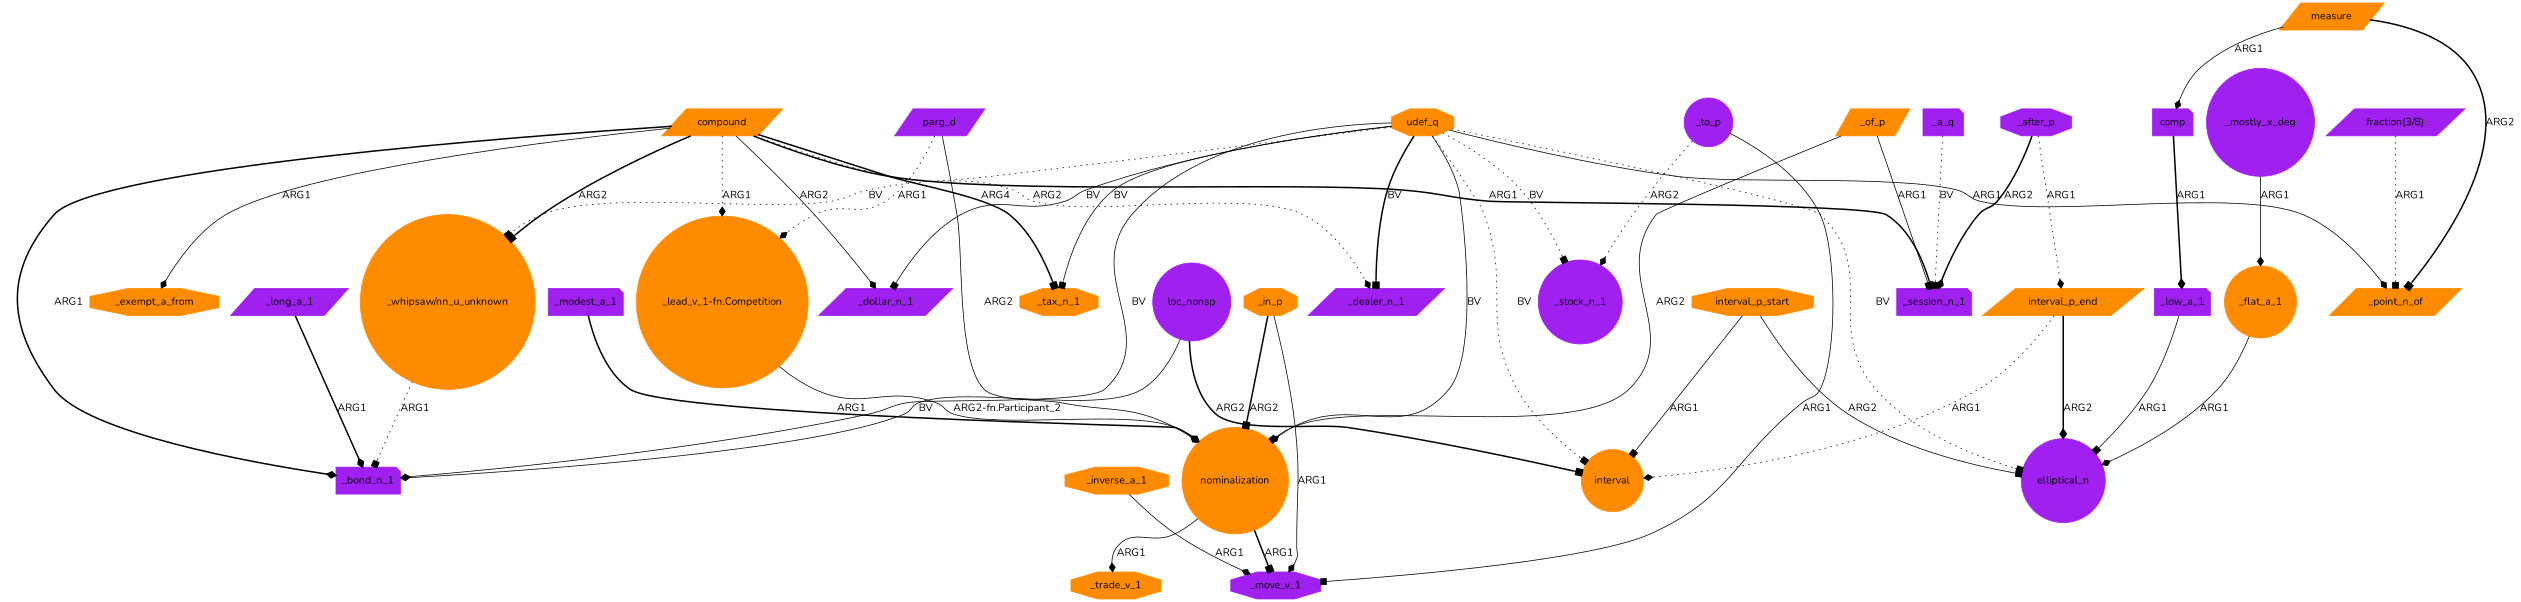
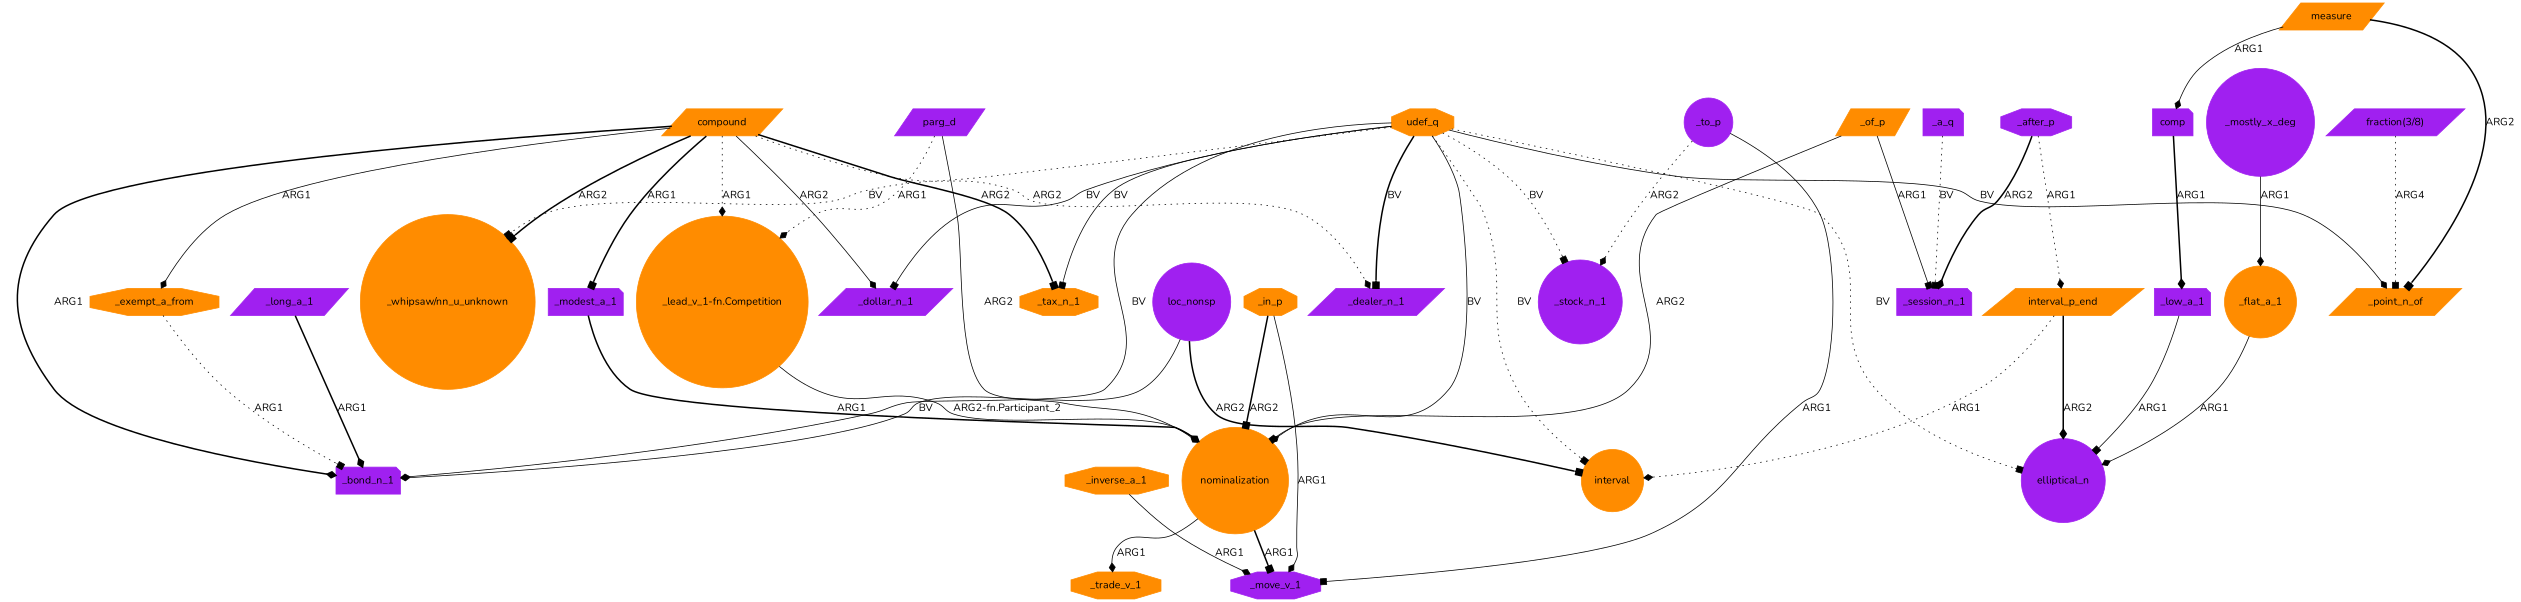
(1358, 188) -> (643, 198)
(996, 196) -> (996, 196)
(1987, 196) -> (1987, 196)
(2410, 196) -> (2410, 196)
(1753, 302) -> none
(395, 421) -> (240, 401)
